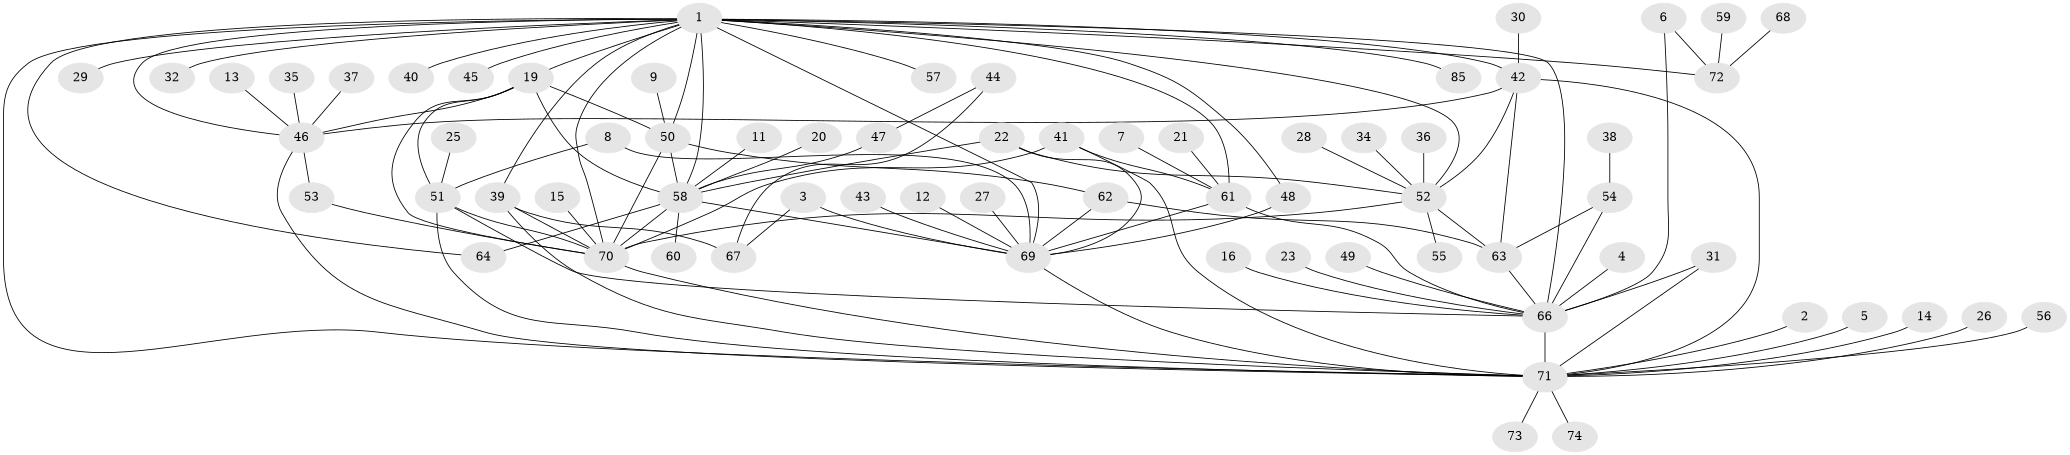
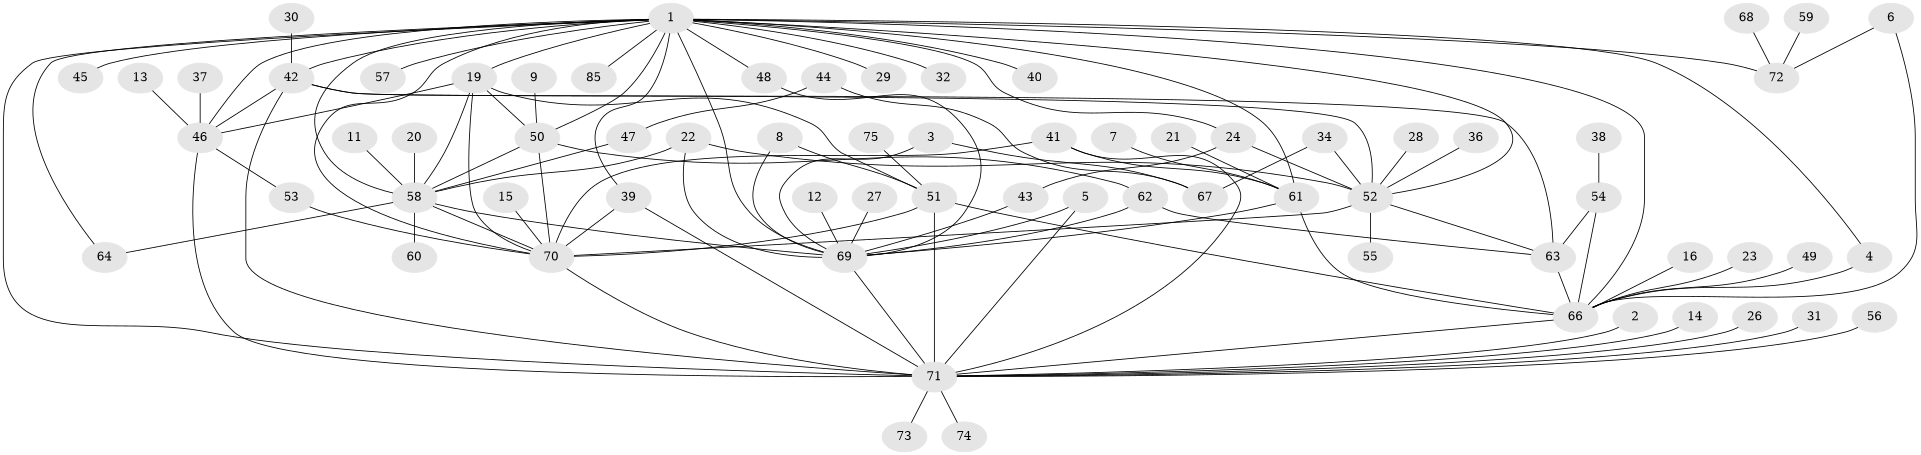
none -> (1314, 32)
(292, 78) -> none
(454, 138) -> (871, 138)
none -> (1233, 138)
(616, 228) -> (1265, 168)
none -> (943, 241)
(1647, 284) -> none
